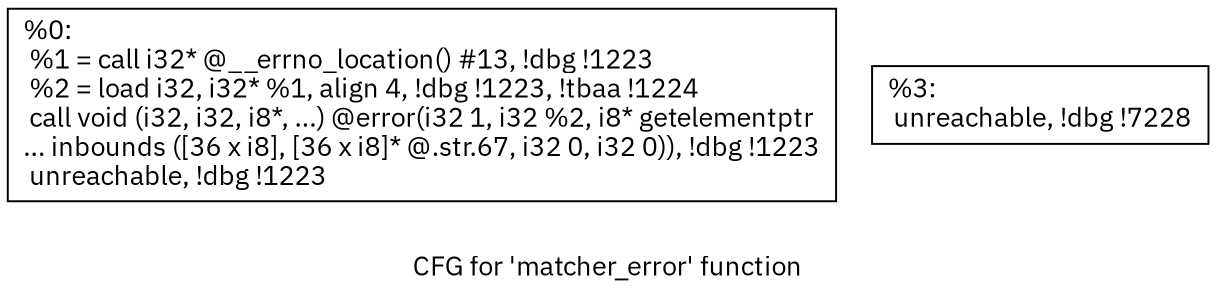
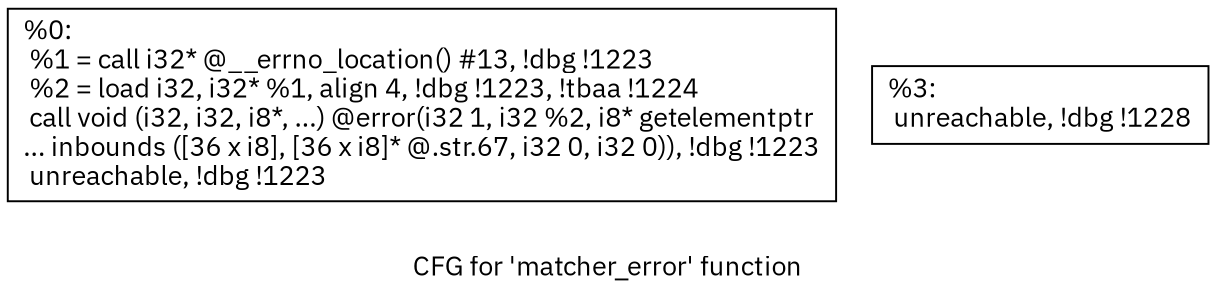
(1040, 119) -> (1040, 119)
